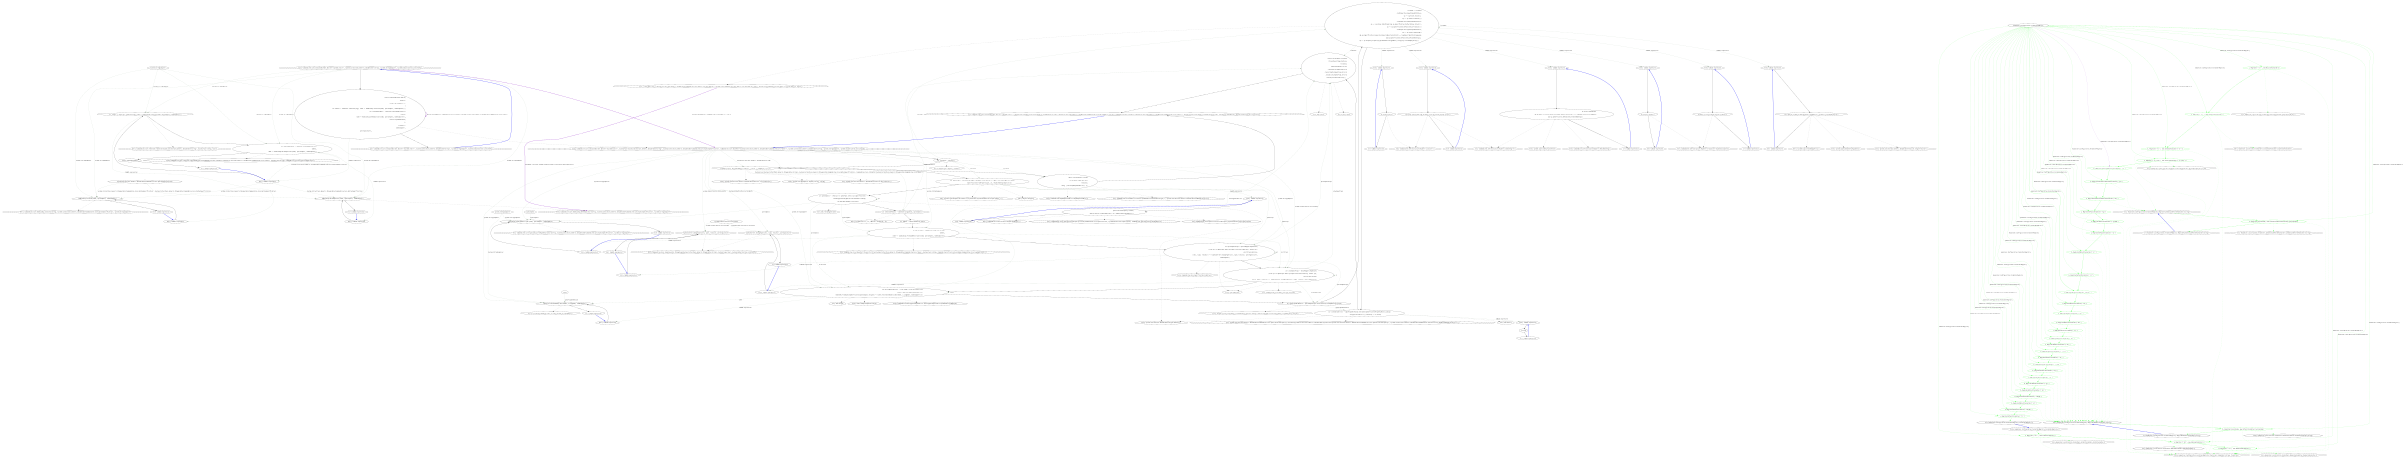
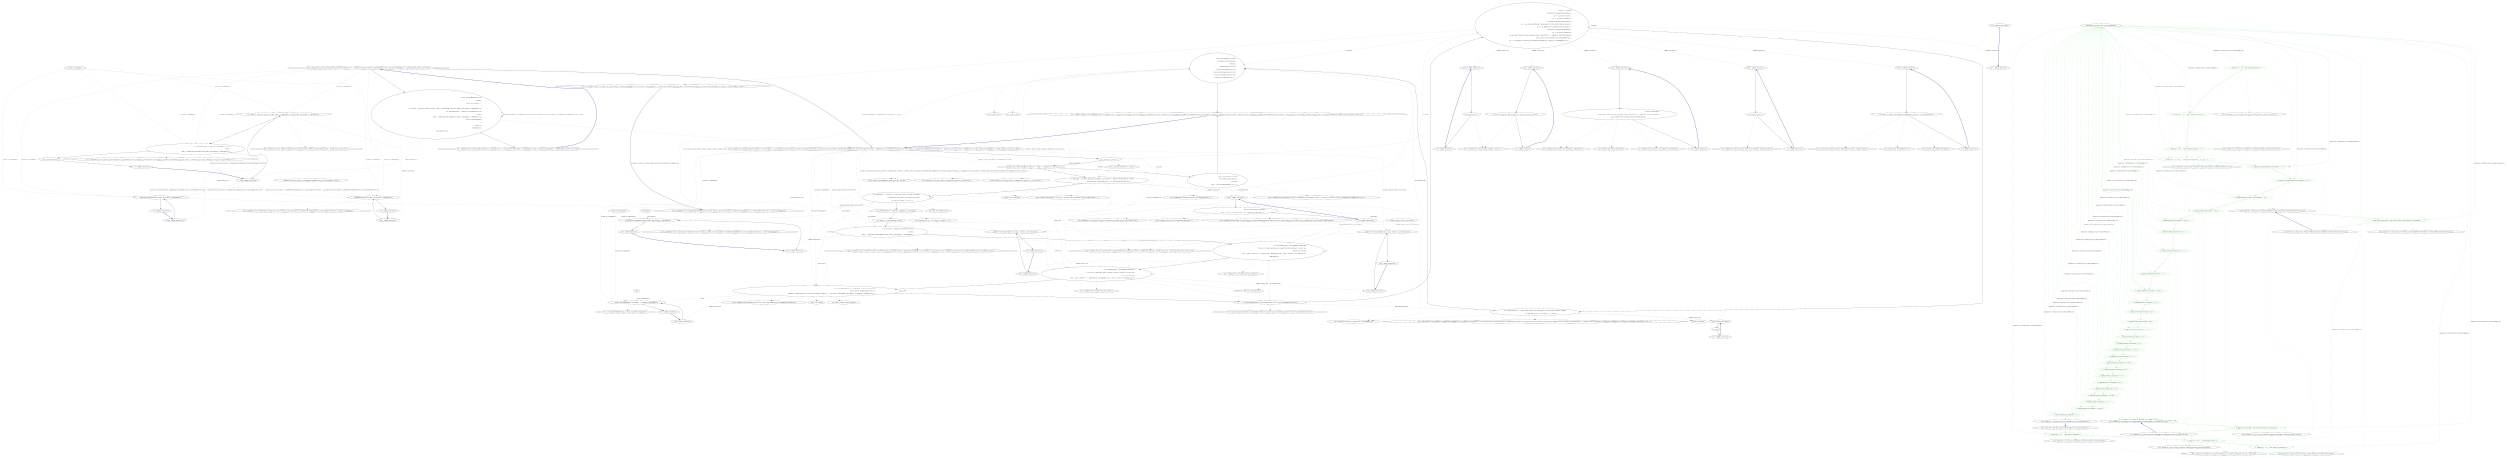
(1713, 114) -> none
(2053, 125) -> (2186, 186)
(1989, 213) -> none
